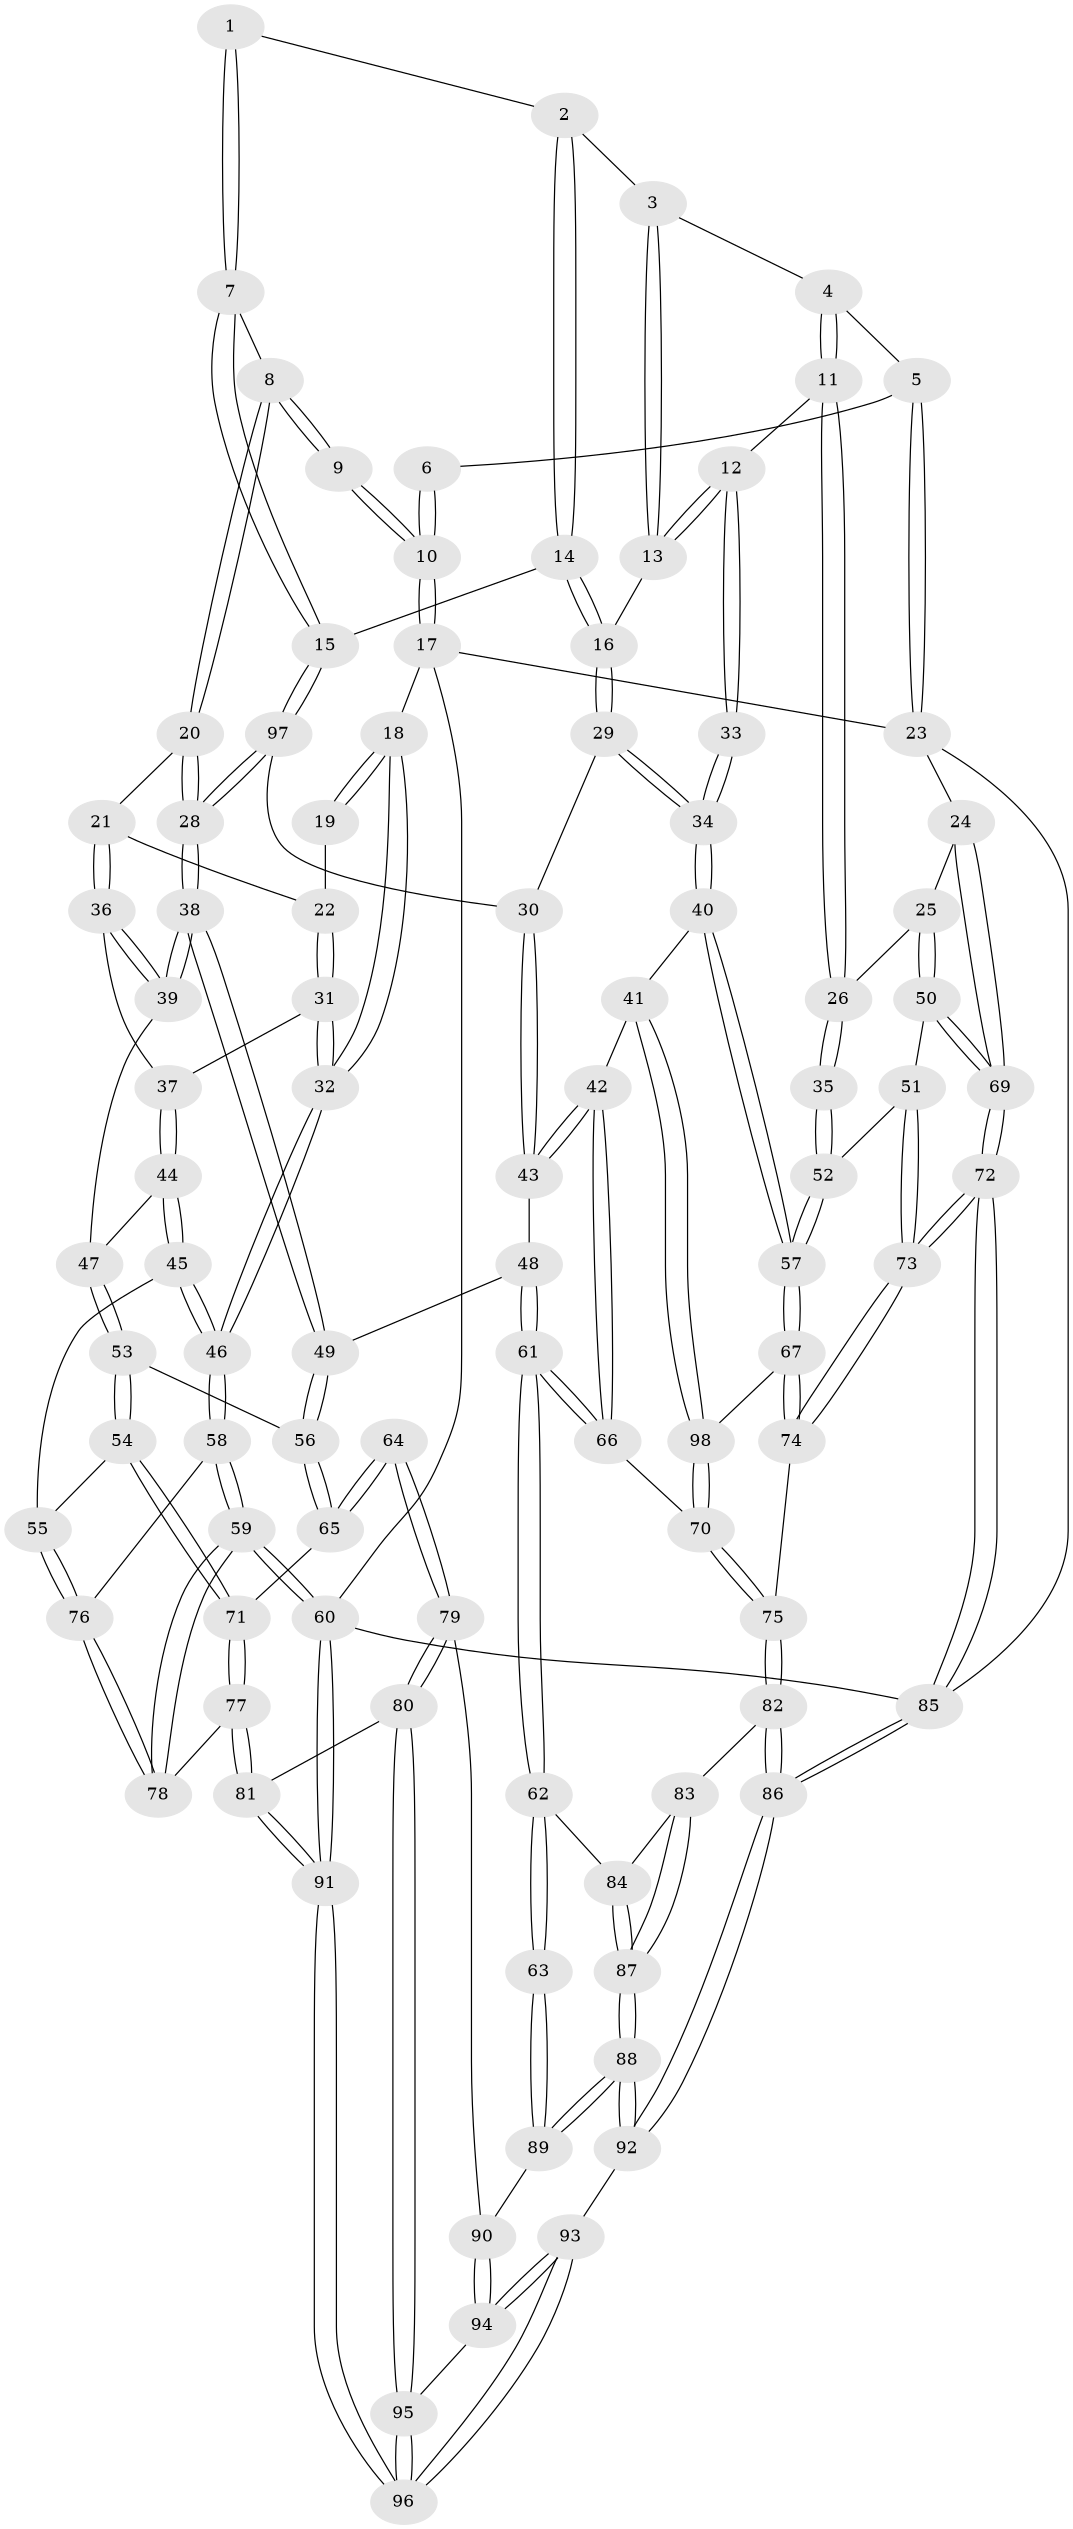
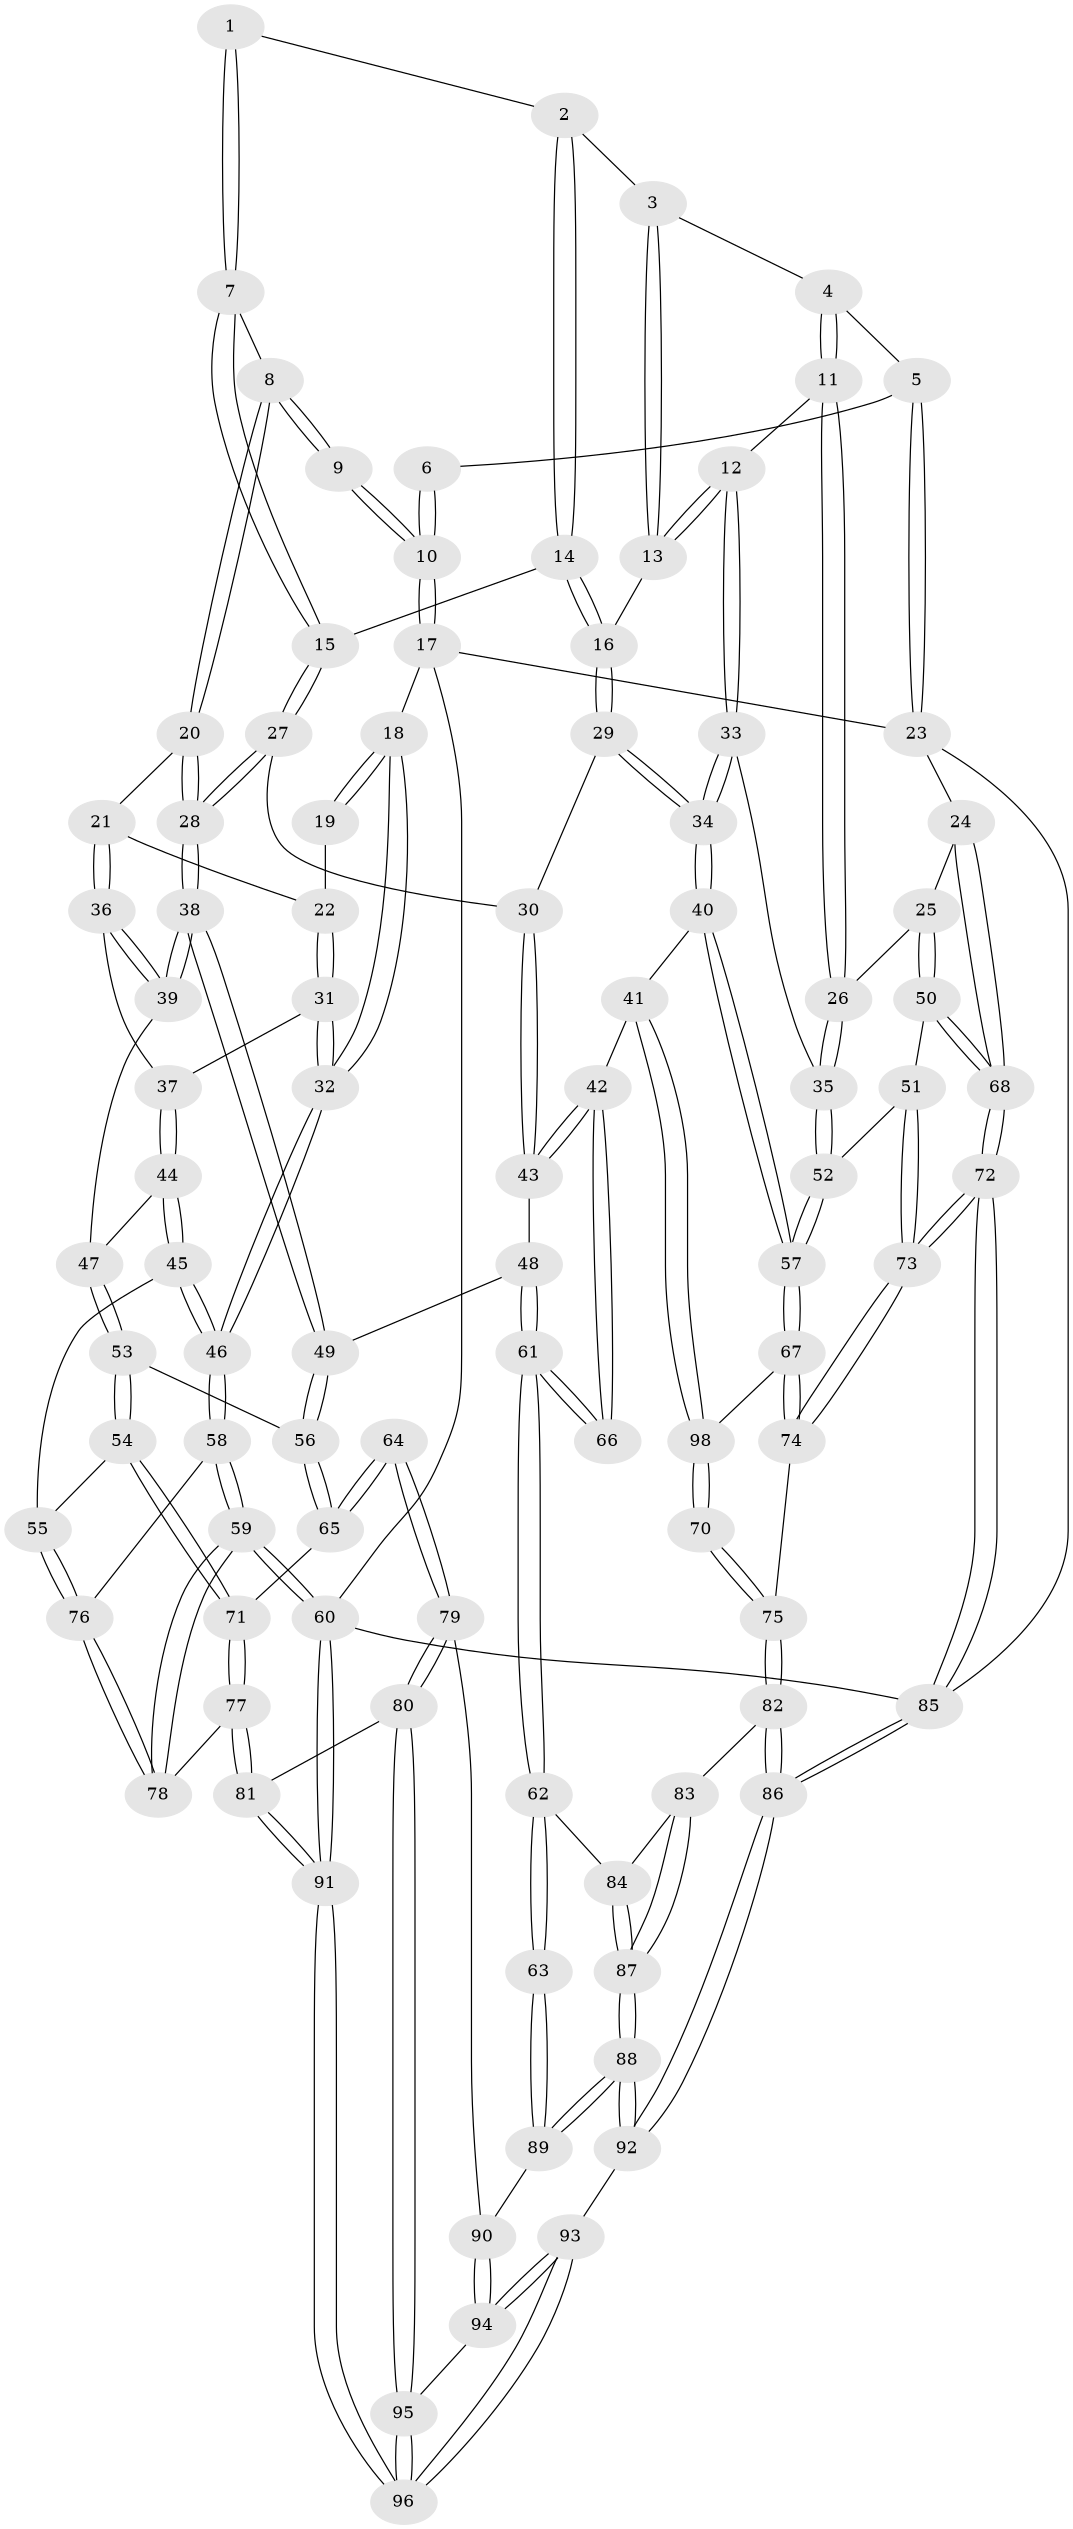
(279, 734) -> (279, 734)
none -> (768, 914)
(1001, 1088) -> (1001, 1088)
(654, 1486) -> none
